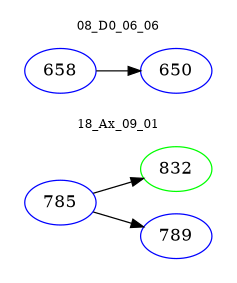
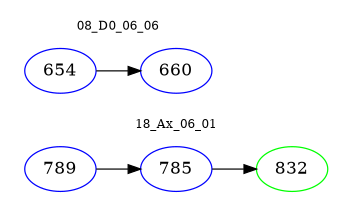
(60, 71) -> (60, 71)
(176, 71) -> (176, 71)
(118, 125) -> (176, 125)
(112, 218) -> (112, 169)
